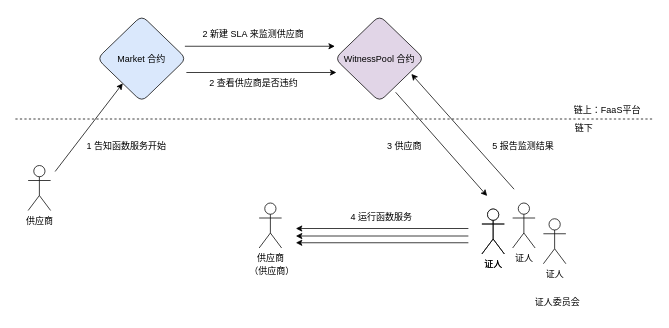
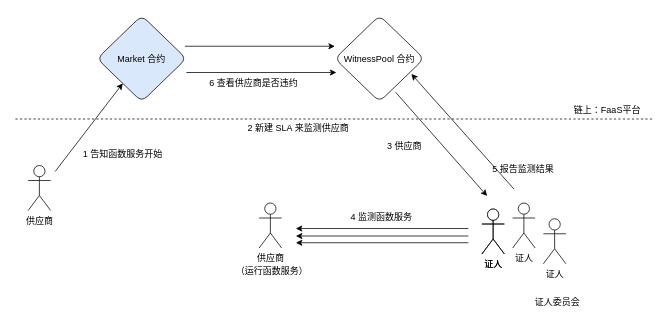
(254, 34) -> (299, 128)
(380, 59) -> (380, 59)
(254, 84) -> (254, 84)
(584, 128) -> none
(127, 146) -> (123, 154)
(524, 146) -> (524, 169)
(382, 217) -> (382, 217)
(272, 271) -> (272, 271)
